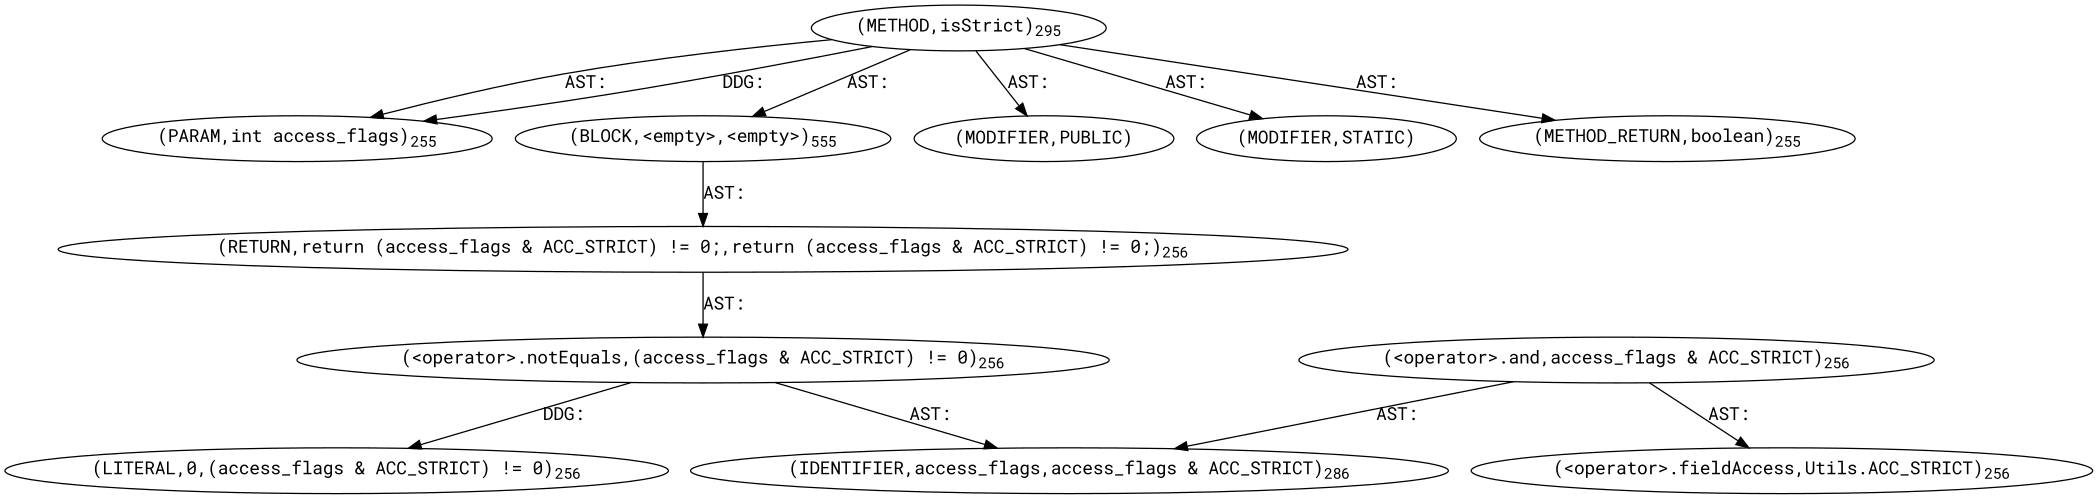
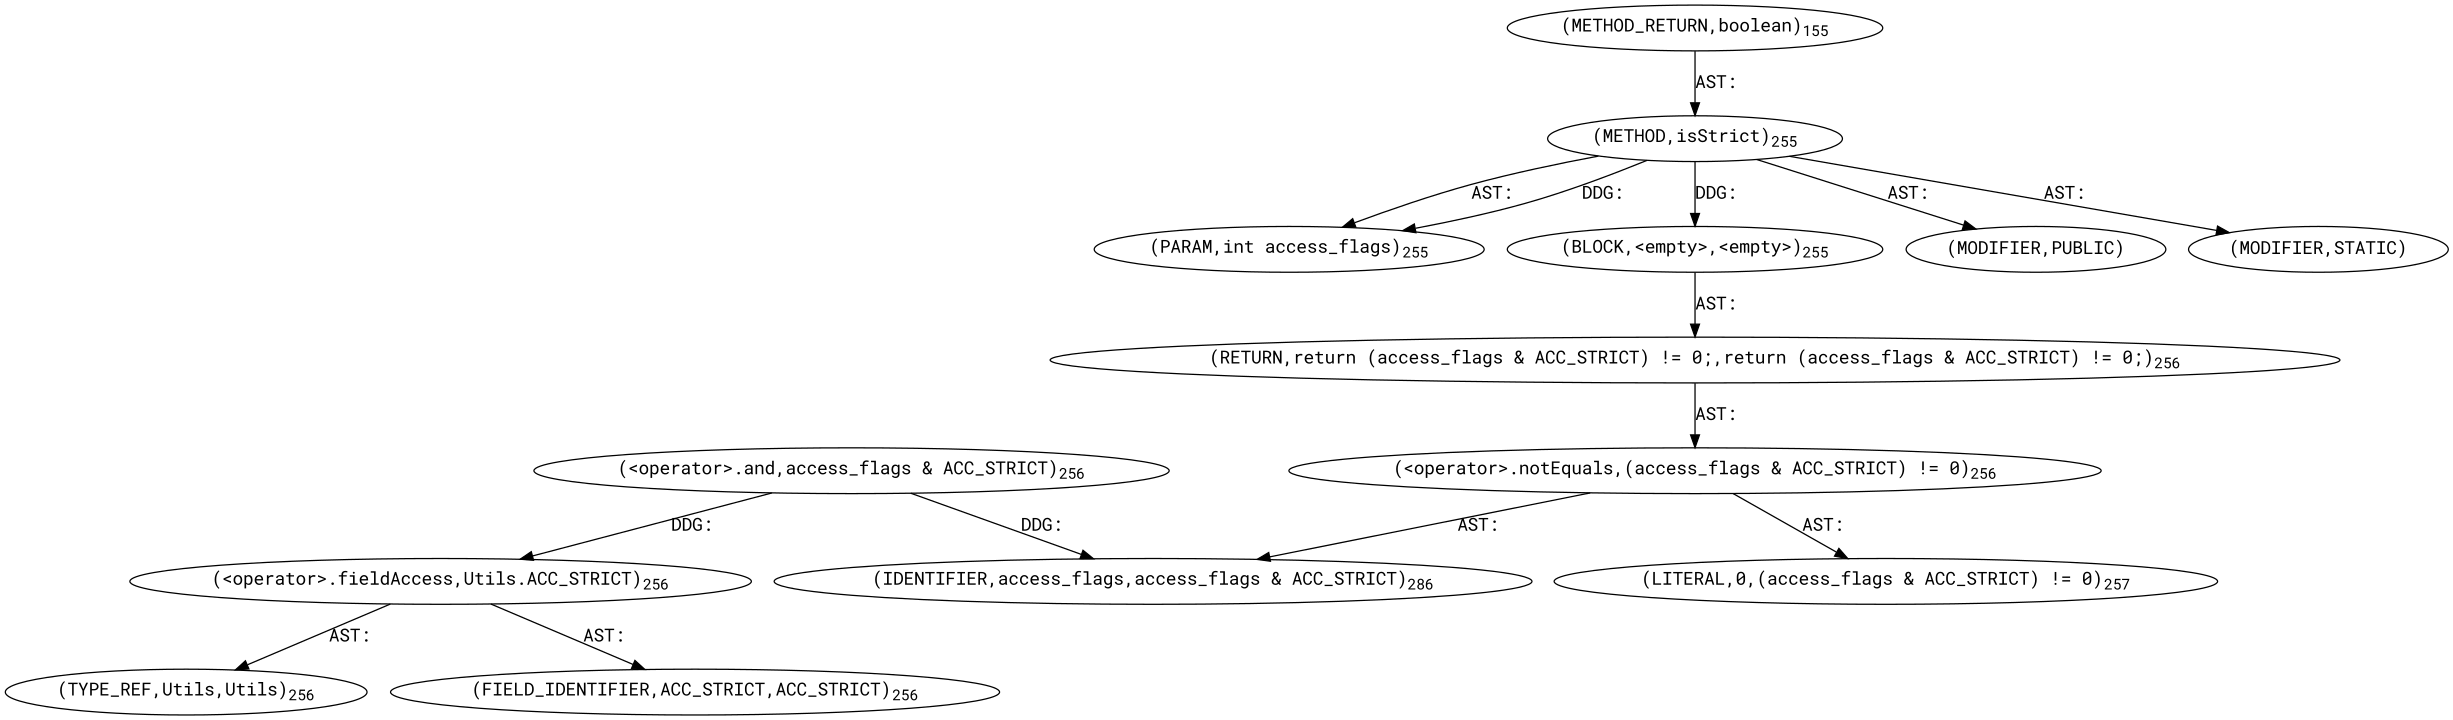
(1048, 26) -> (1785, 137)
(1301, 81) -> (1695, 77)
(874, 83) -> (1722, 194)
(824, 137) -> (1816, 247)
(1788, 137) -> (1816, 26)
(569, 415) -> (1829, 526)
(1403, 415) -> (1047, 526)
(1735, 415) -> (698, 526)
(568, 469) -> (2117, 579)
none -> (186, 692)
none -> (695, 692)
